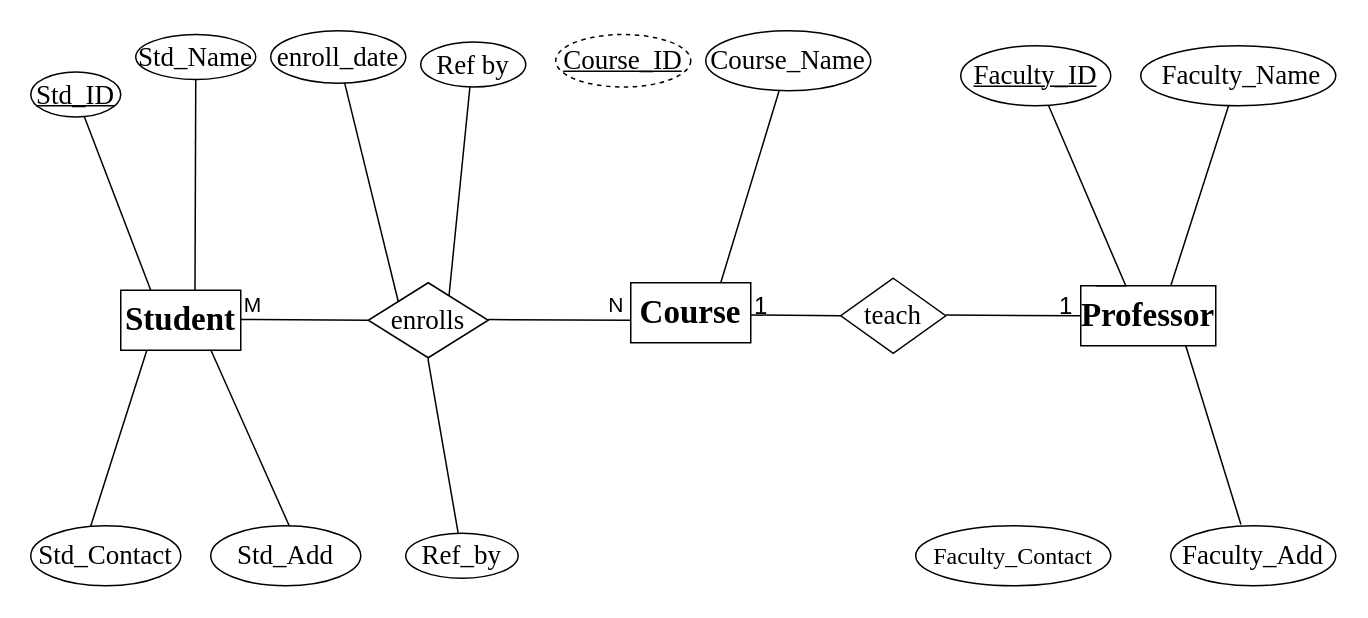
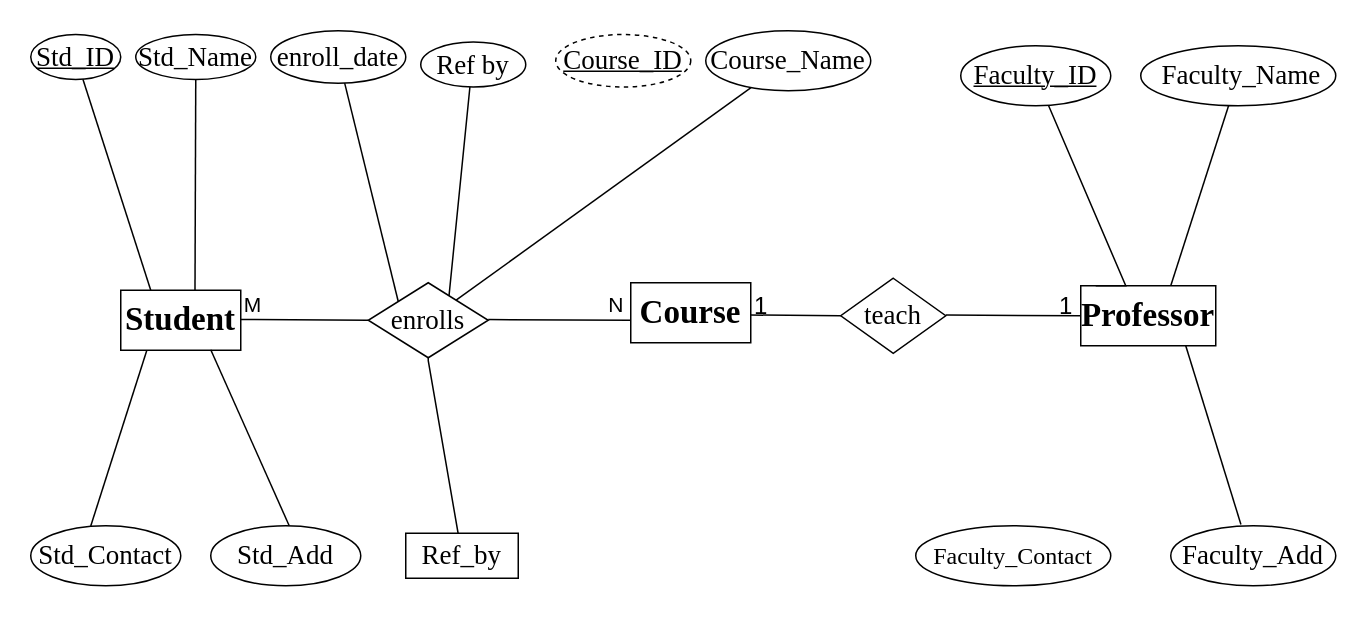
(76, 95) -> (76, 57)
(750, 187) -> (604, 194)
(462, 556) -> (462, 556)
